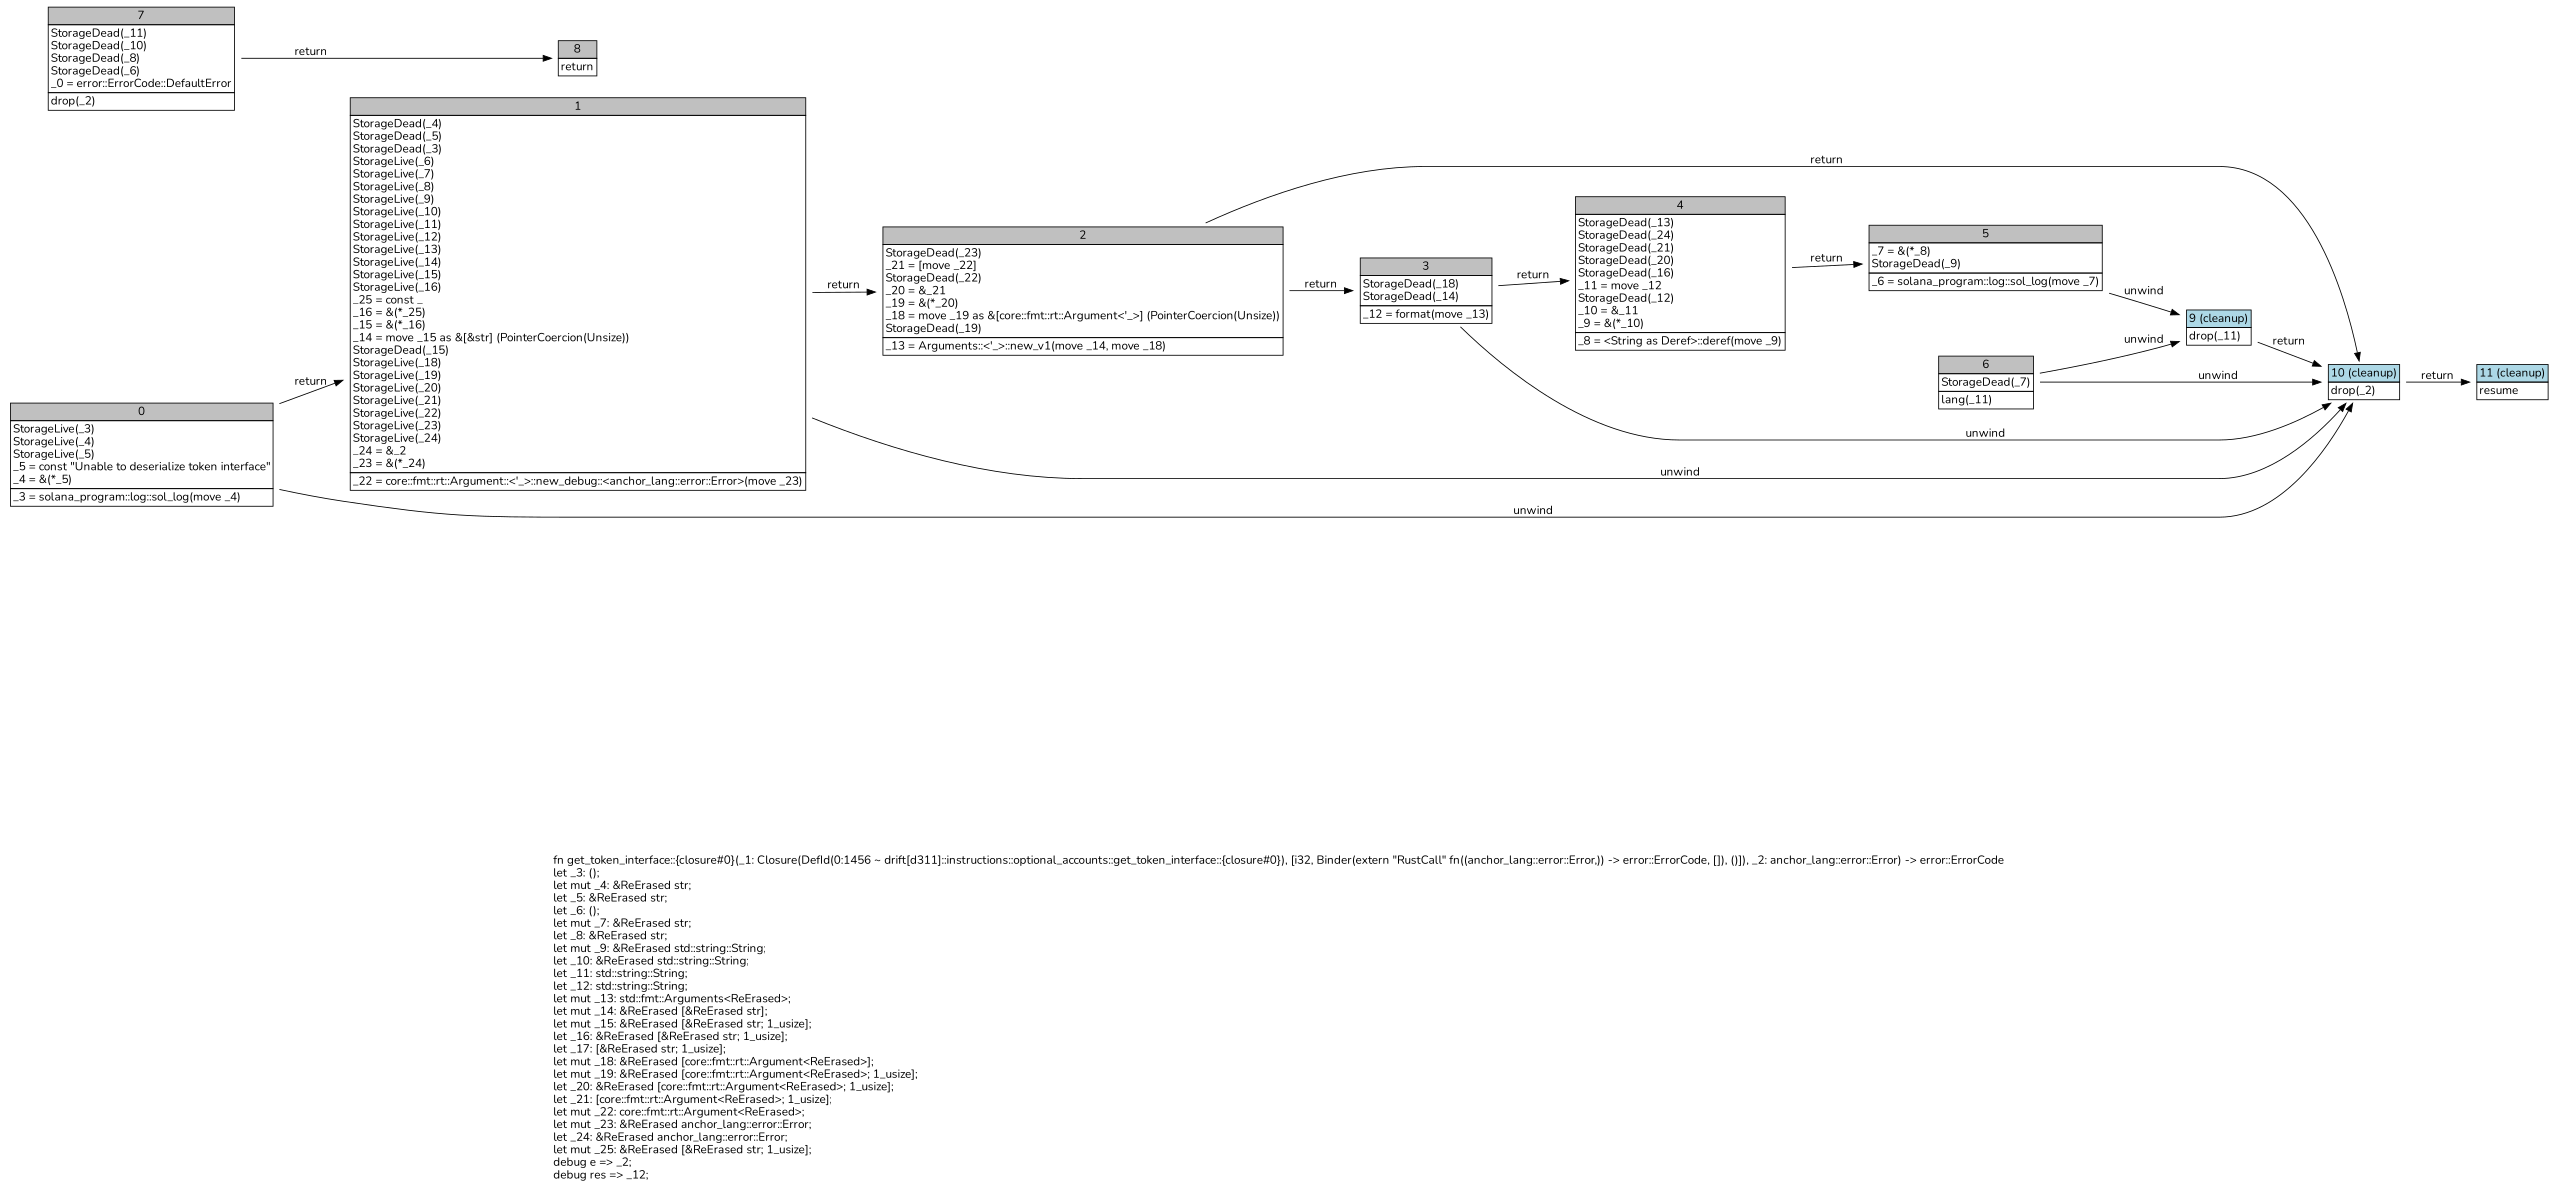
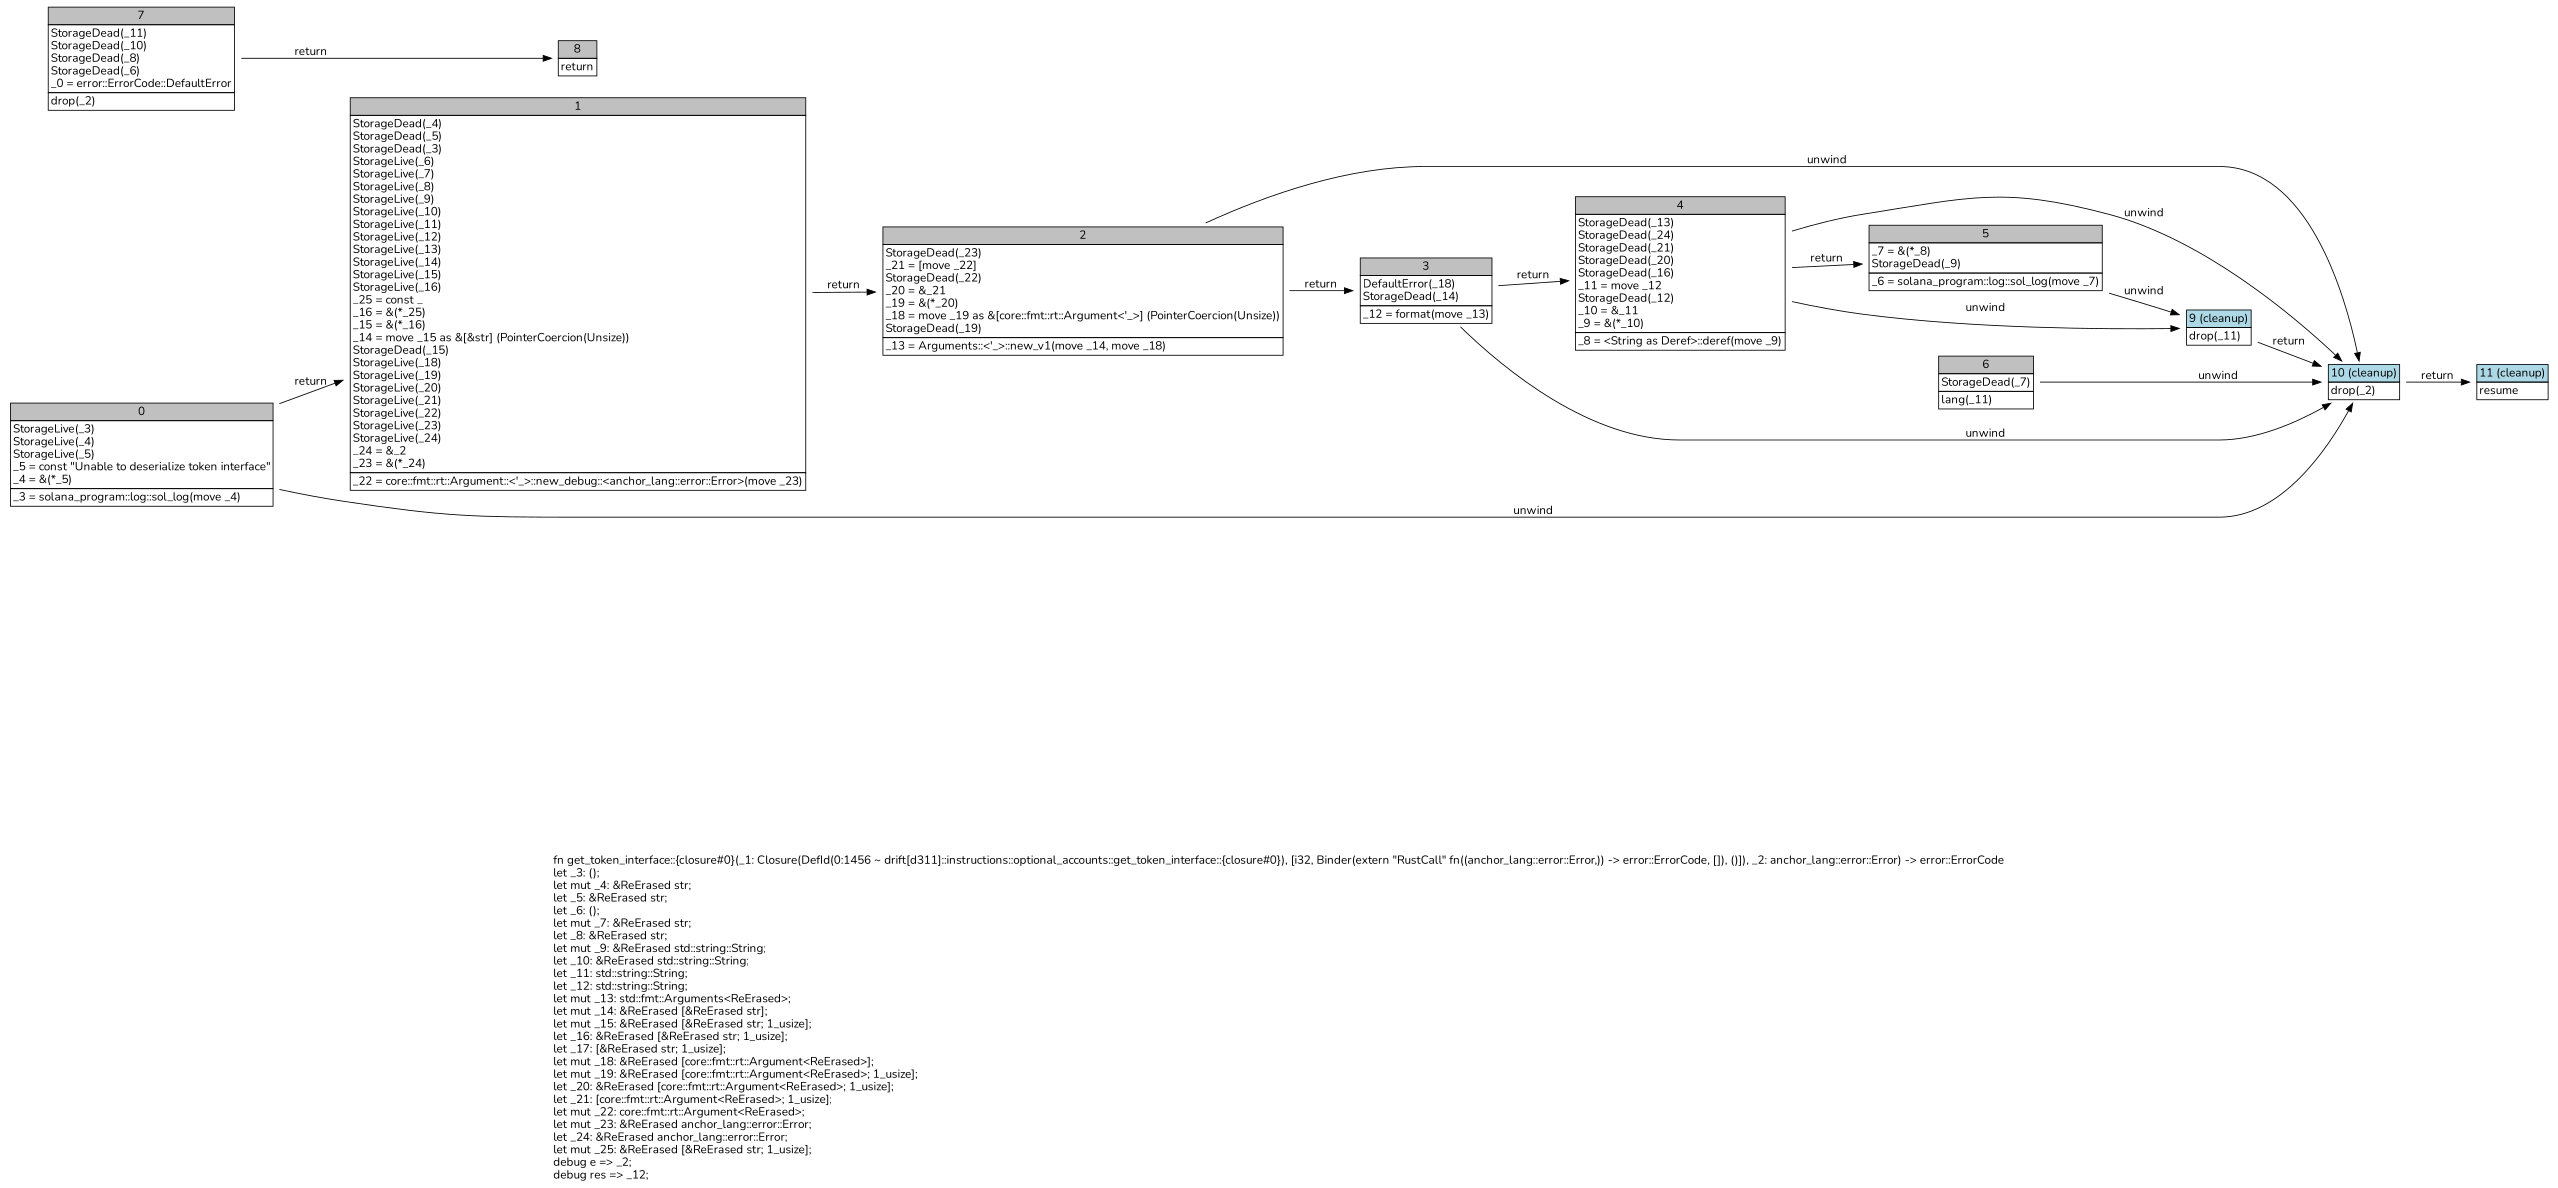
(1827, 160) -> (1827, 160)
(1411, 284) -> (1409, 284)
(2106, 360) -> (1981, 325)
(1583, 479) -> (2083, 208)
